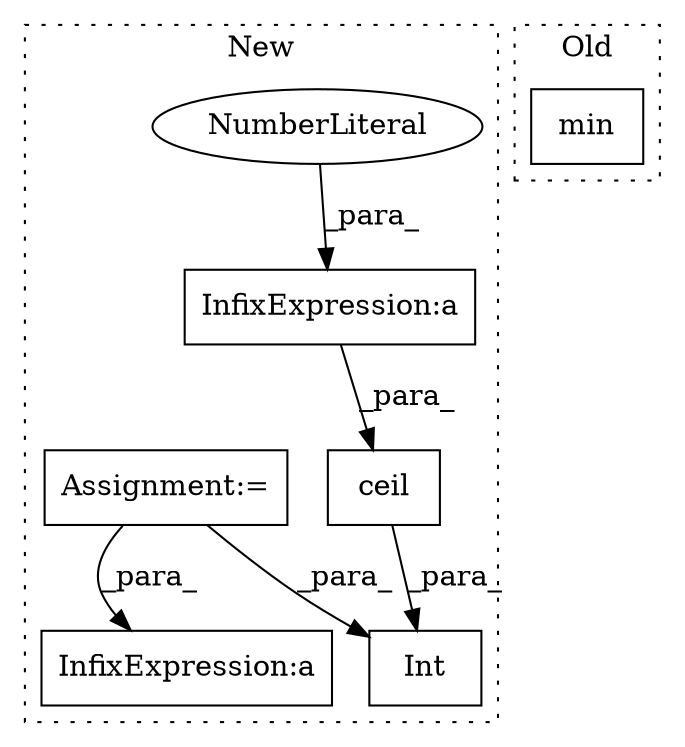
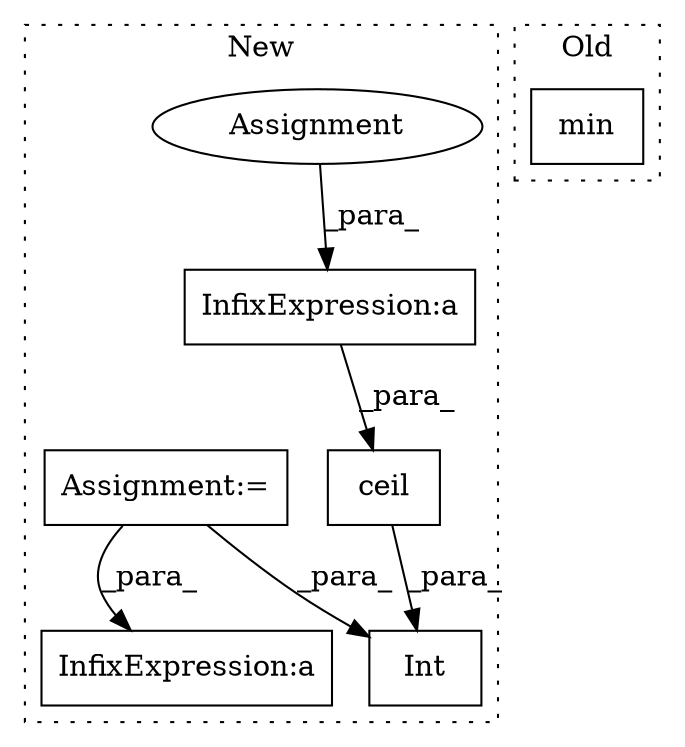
(317, 127) -> (317, 127)
